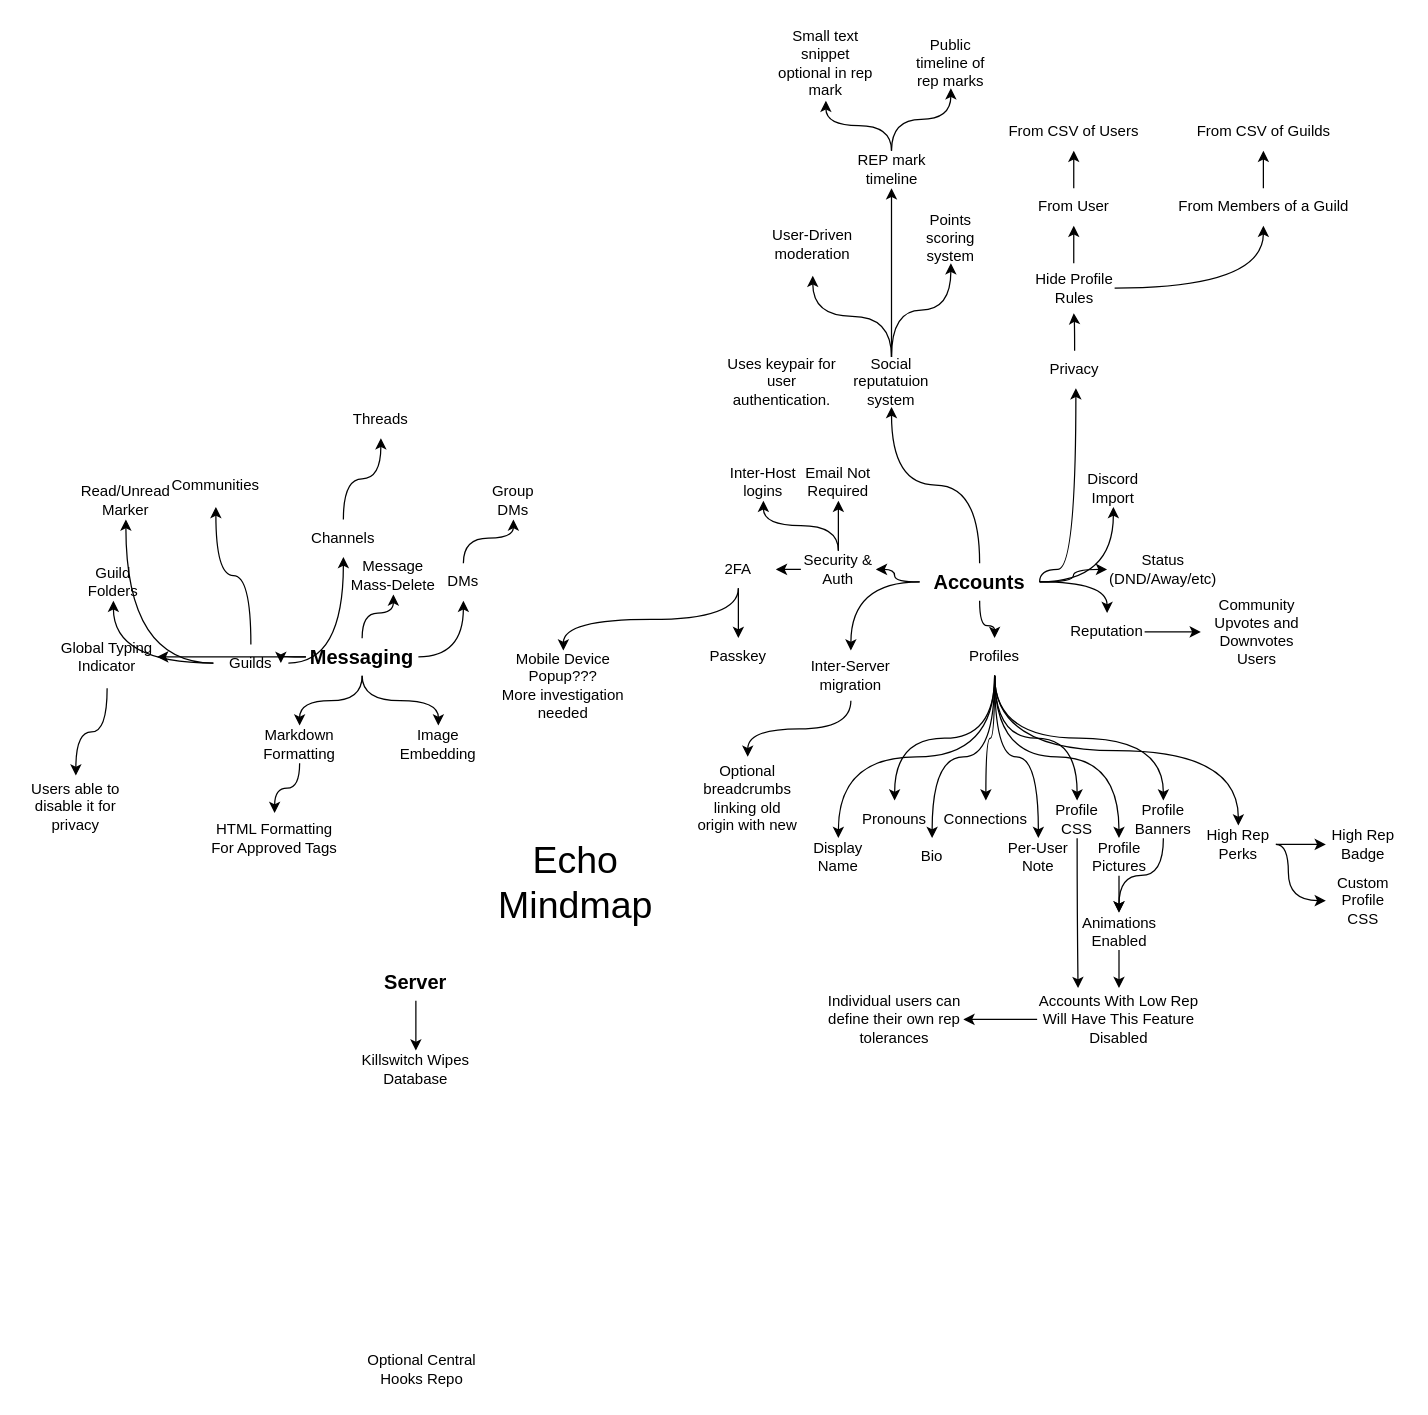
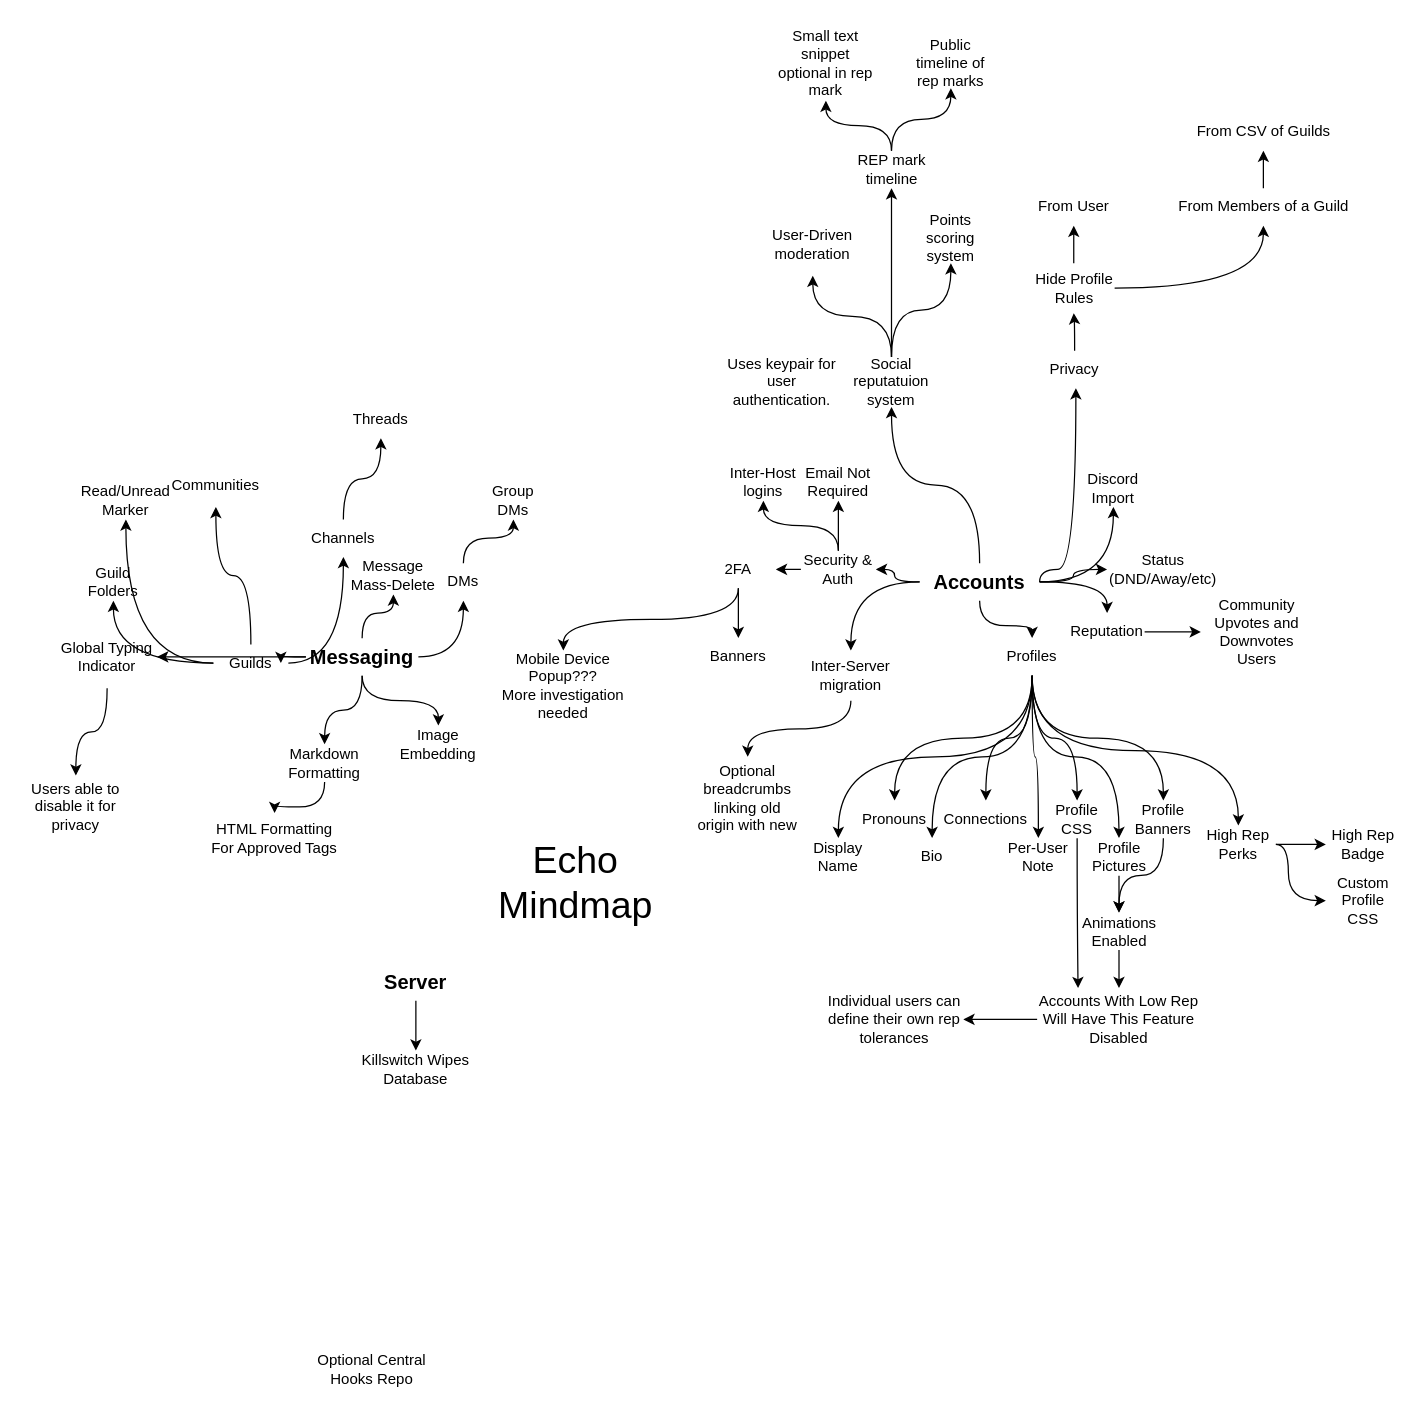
(1073, 132) -> none
(1074, 168) -> none
(738, 657) -> (738, 657)
(994, 657) -> (1032, 657)
(299, 744) -> (324, 763)
(422, 1369) -> (372, 1369)
